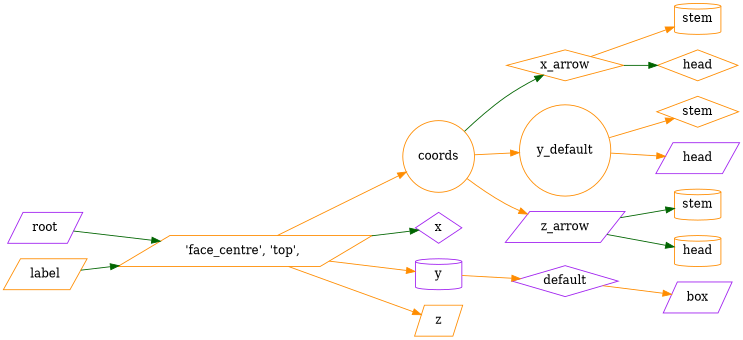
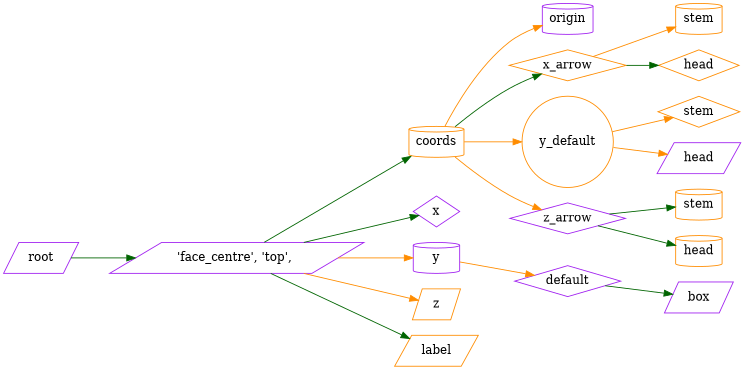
none -> (568, 19)
(439, 156) -> (436, 142)
(338, 206) -> (334, 202)
(565, 227) -> (568, 218)
(245, 251) -> (237, 258)
(96, 268) -> (336, 304)
(633, 289) -> (635, 289)
